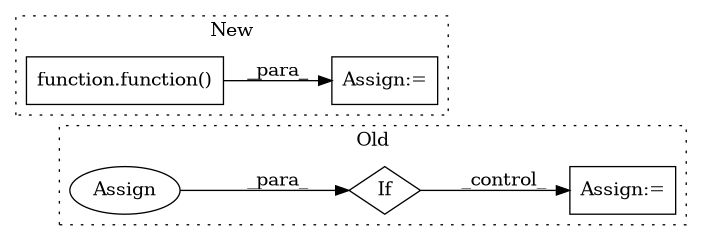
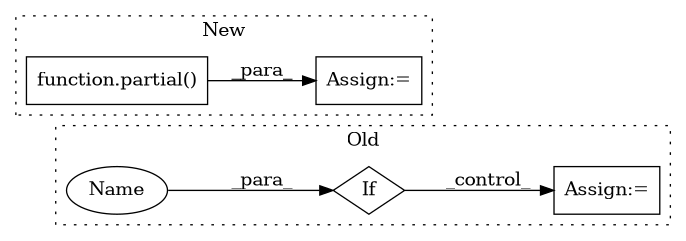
(125, 81) -> (117, 81)
(125, 190) -> (117, 190)
